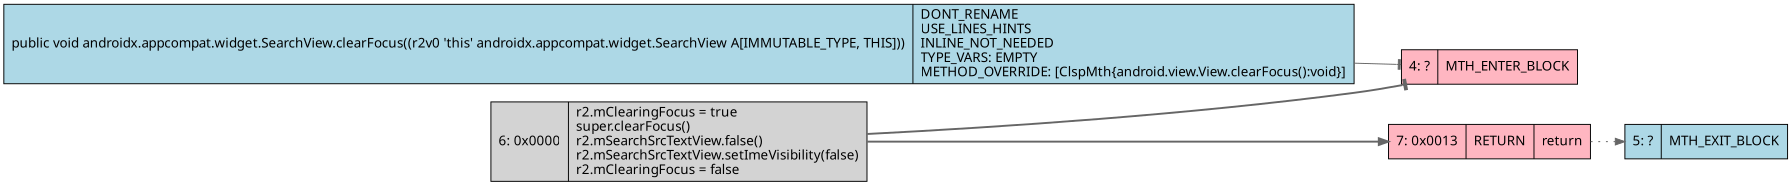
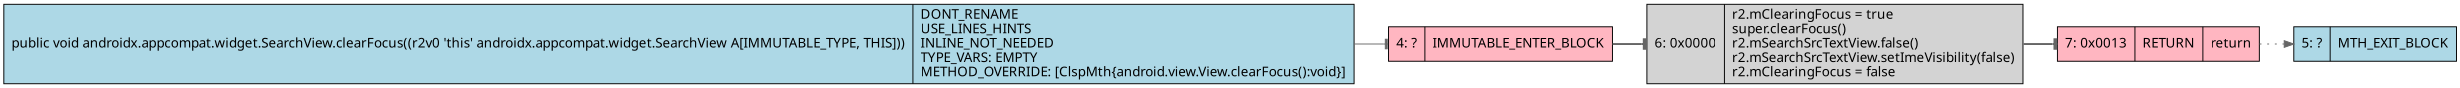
(1508, 67) -> (1519, 44)
(1135, 116) -> (1627, 44)
(1123, 142) -> (2038, 44)
